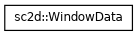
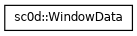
(69, 18) -> (69, 18)
